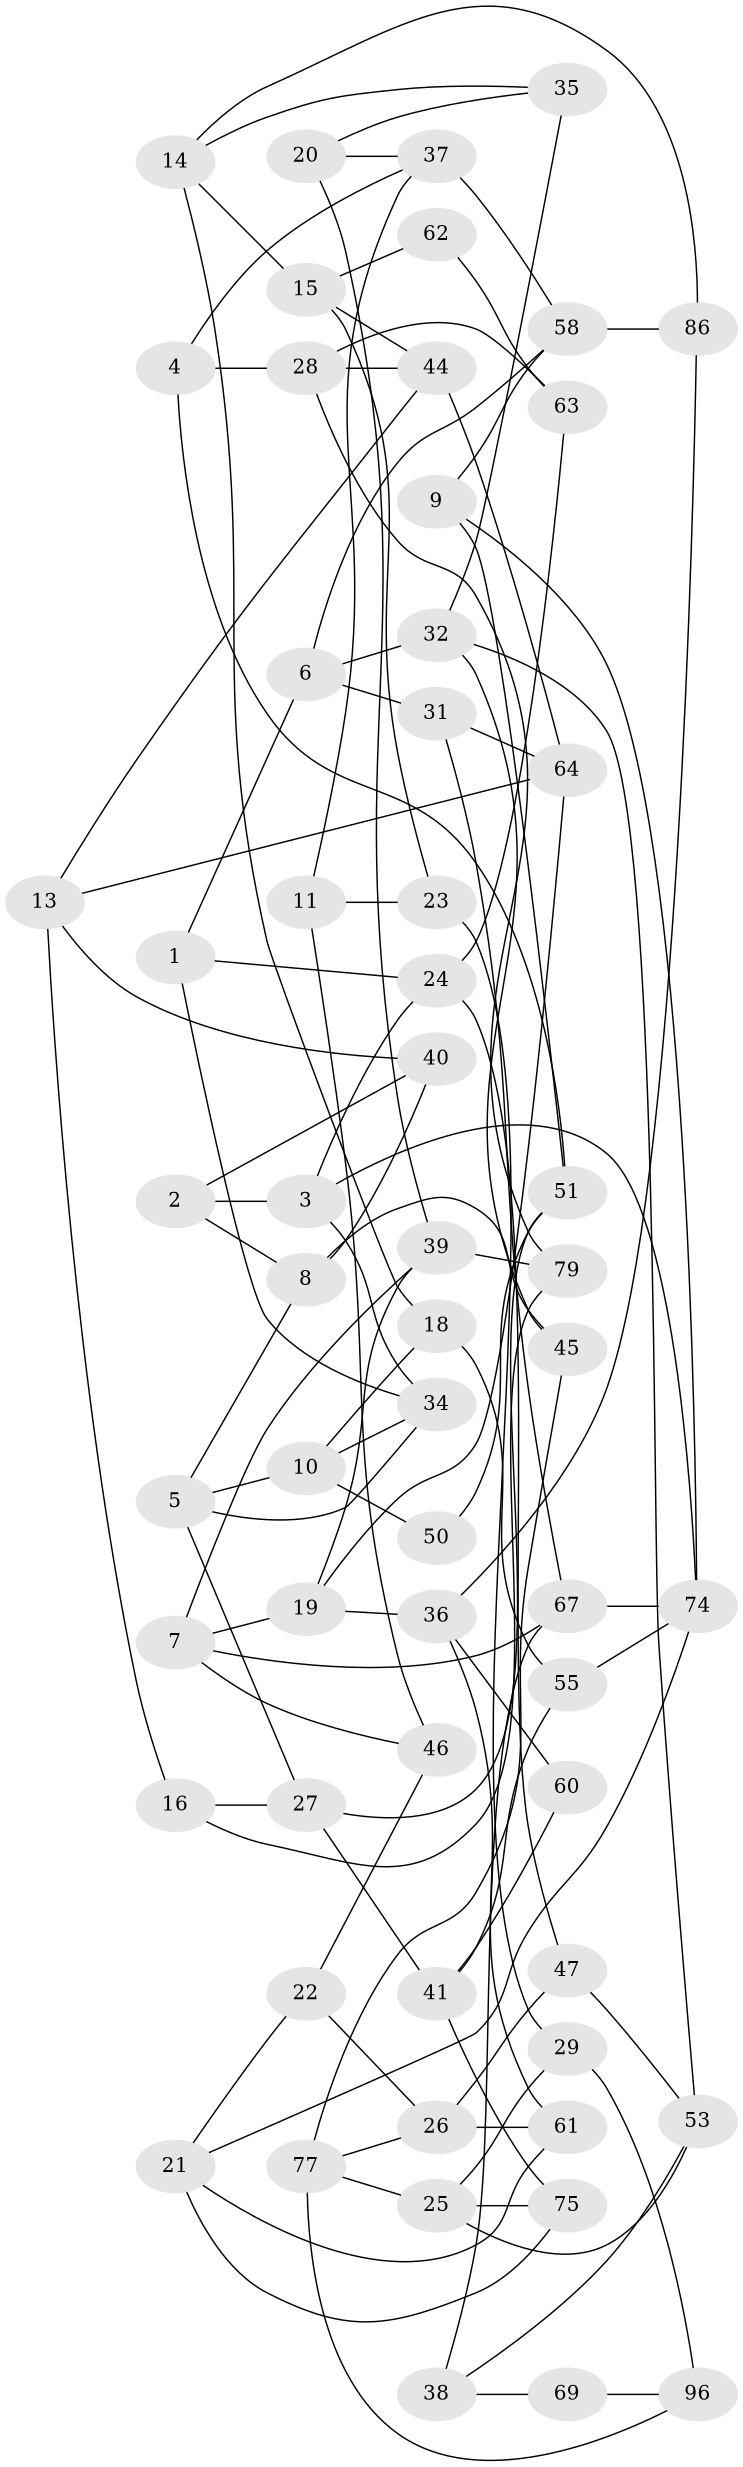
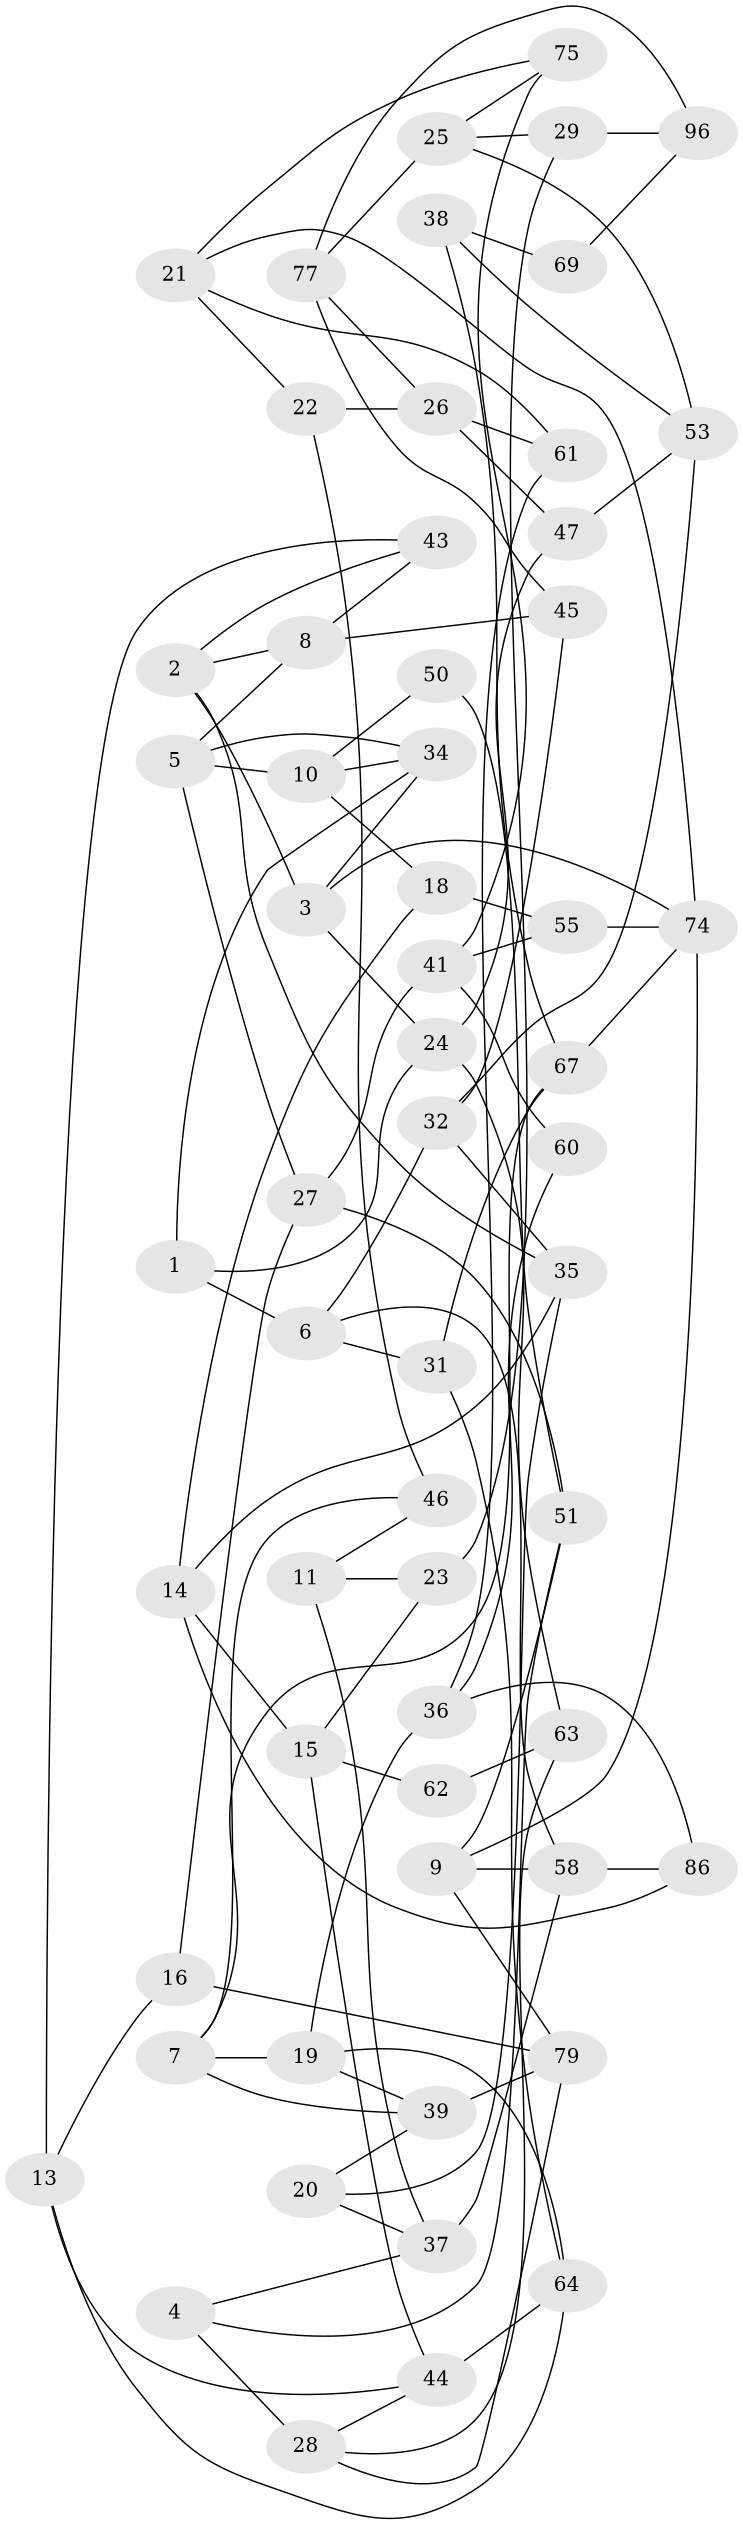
none -> (296, 1019)
(437, 1059) -> (437, 543)
none -> (500, 1960)
